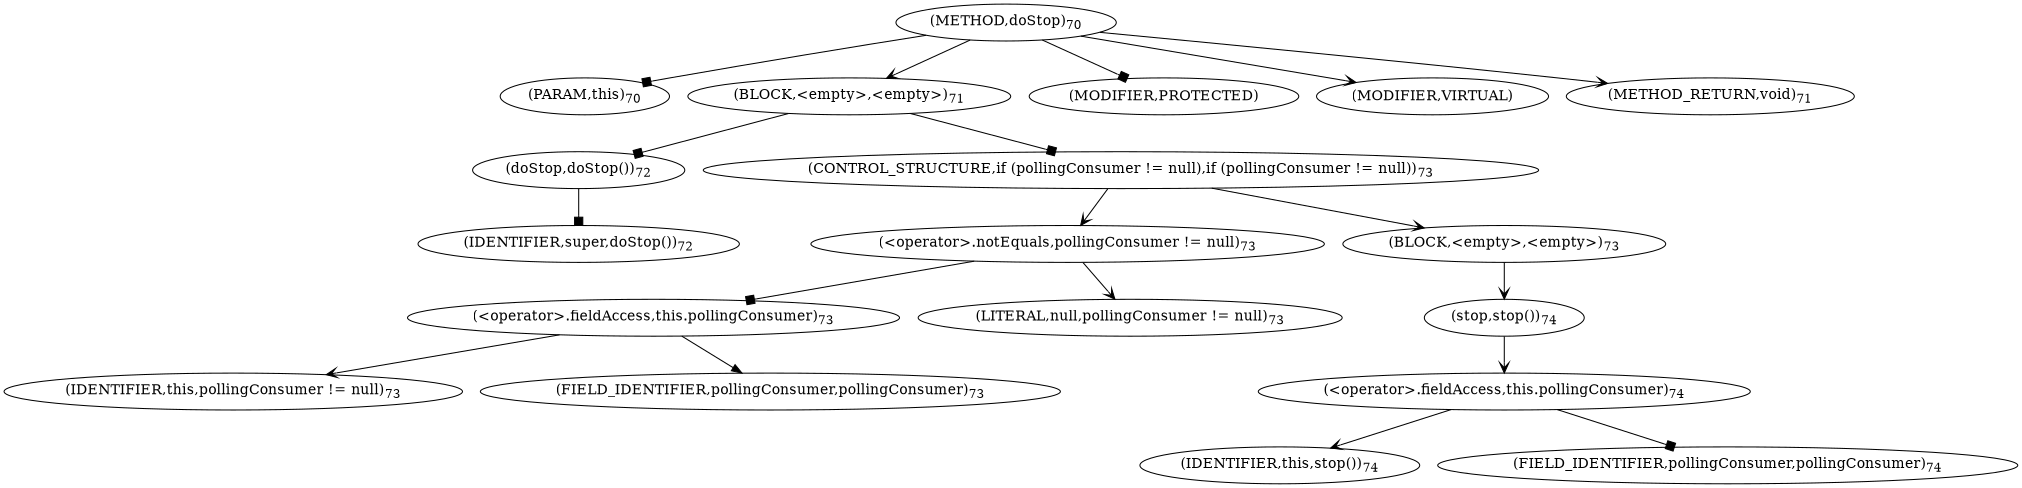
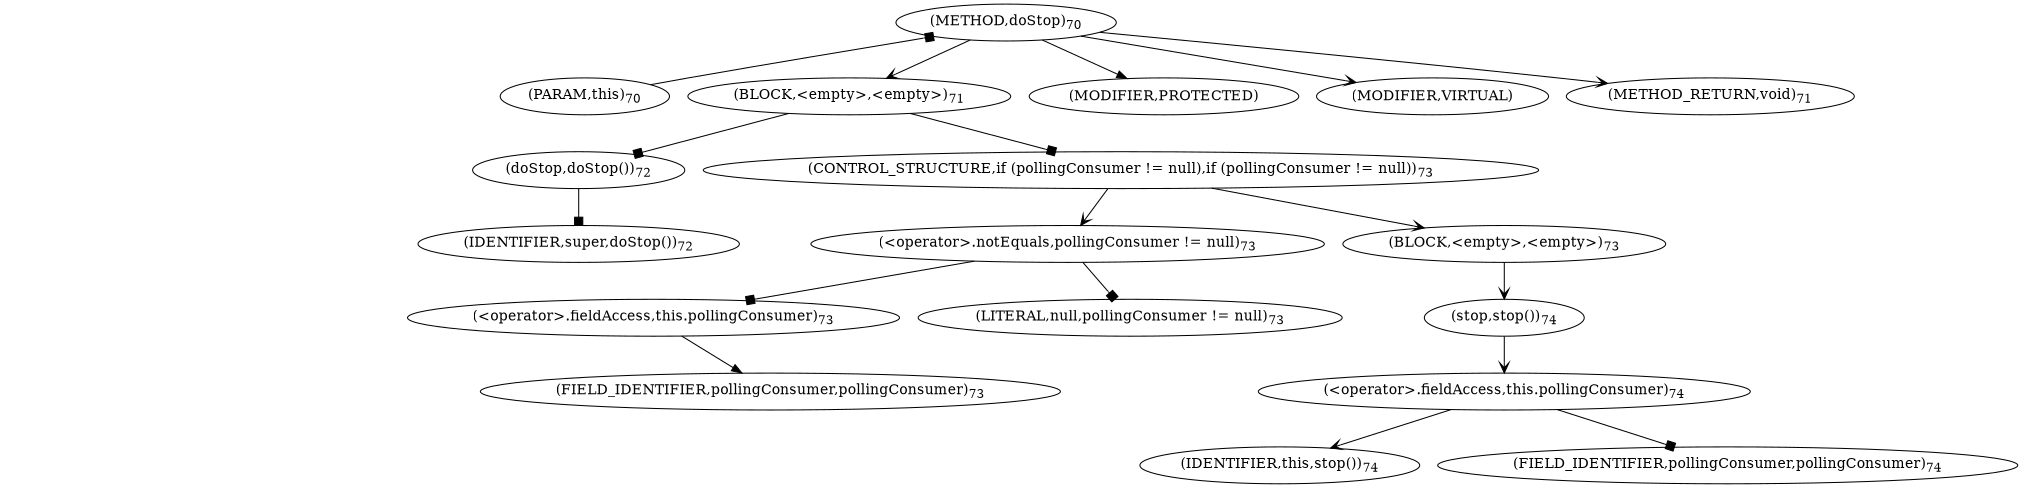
(789, 57) -> (787, 61)
(1080, 57) -> (1080, 57)
(1096, 277) -> (1096, 277)
(233, 392) -> none
